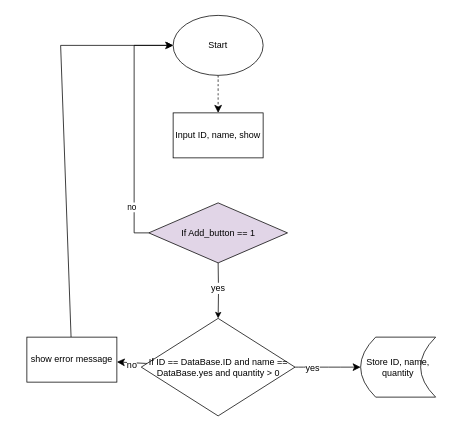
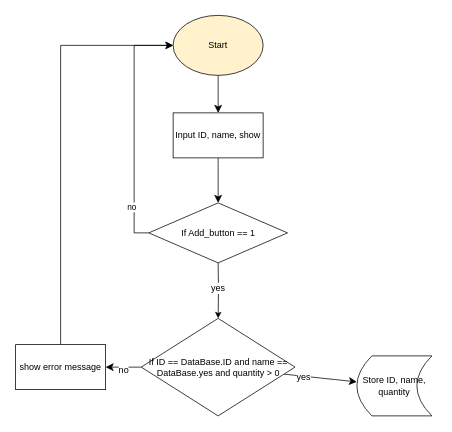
(218, 45) -> (218, 45)
(218, 92) -> (218, 92)
none -> (218, 195)
(218, 233) -> (218, 233)
(72, 360) -> (60, 367)
(398, 367) -> (394, 386)
